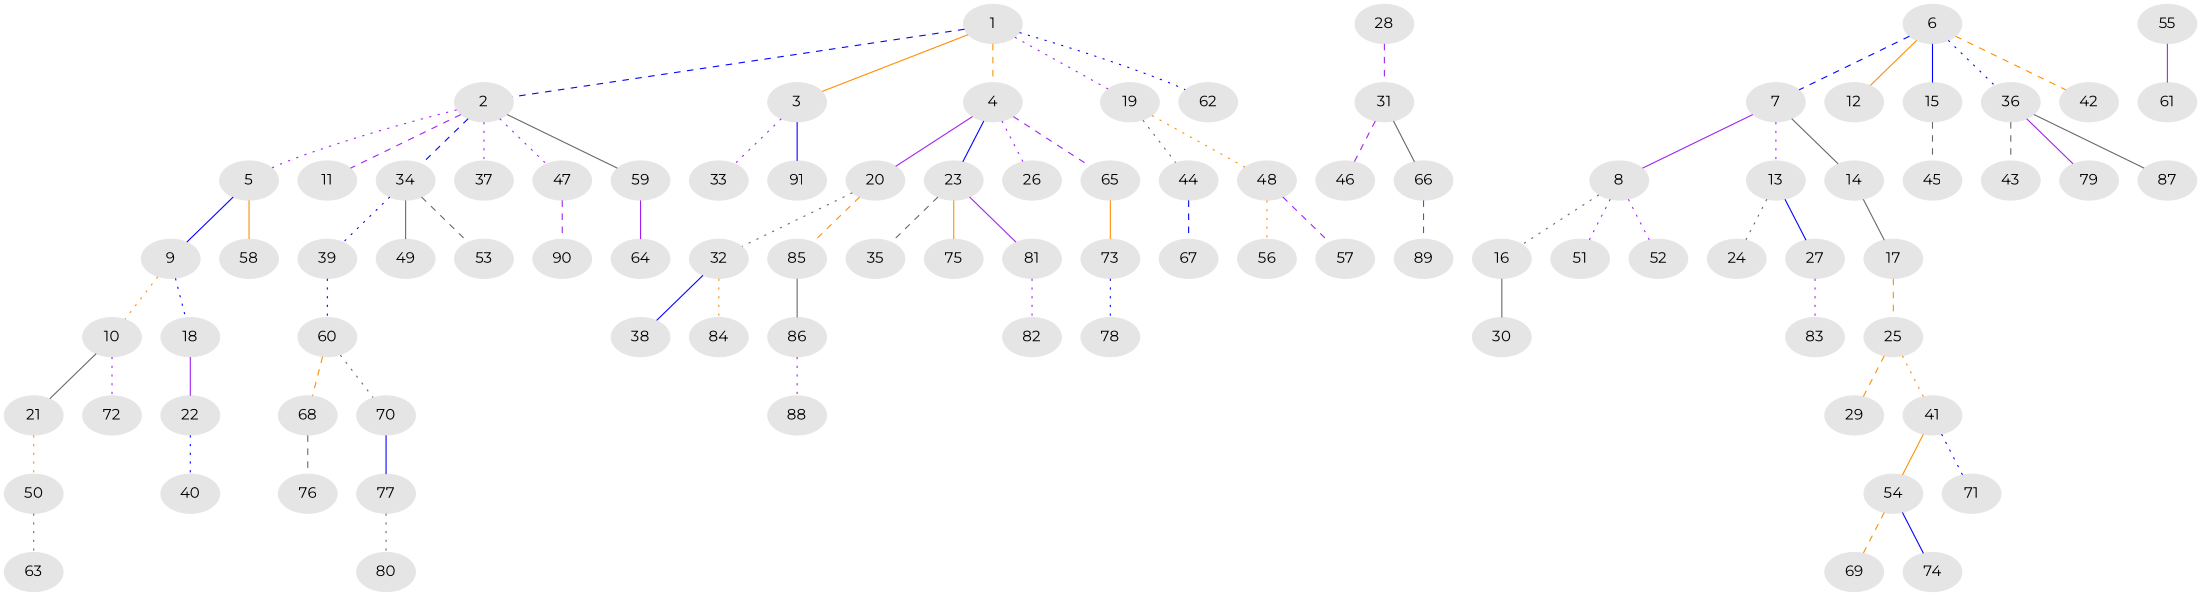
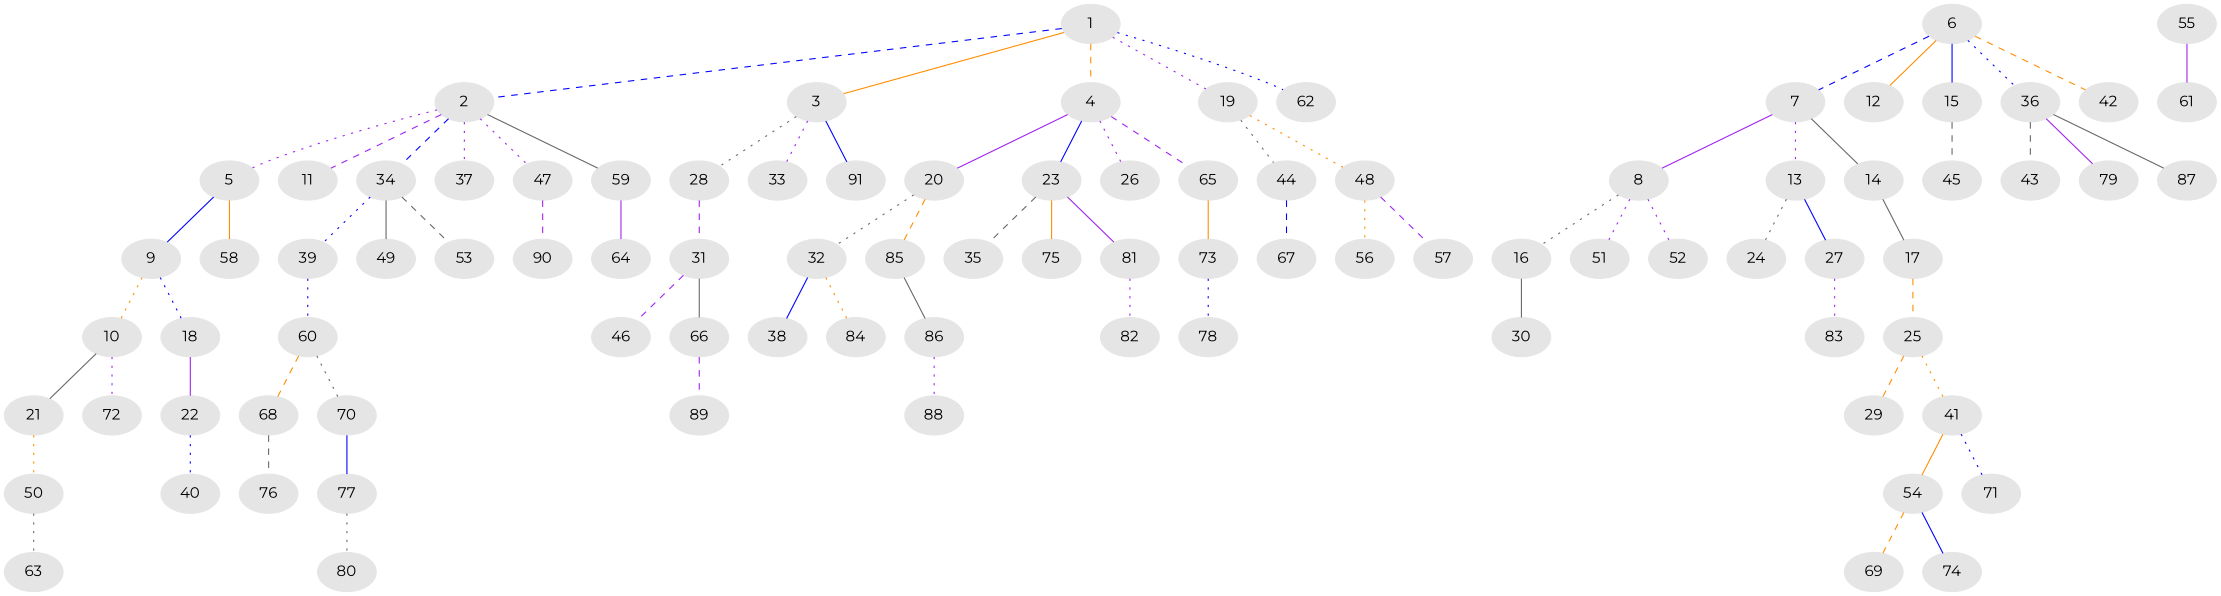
none -> (758, 141)
